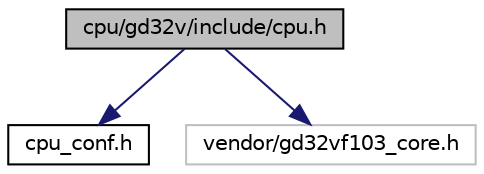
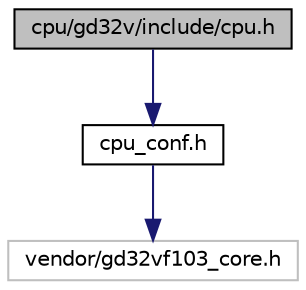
(260, 80) -> (153, 192)
